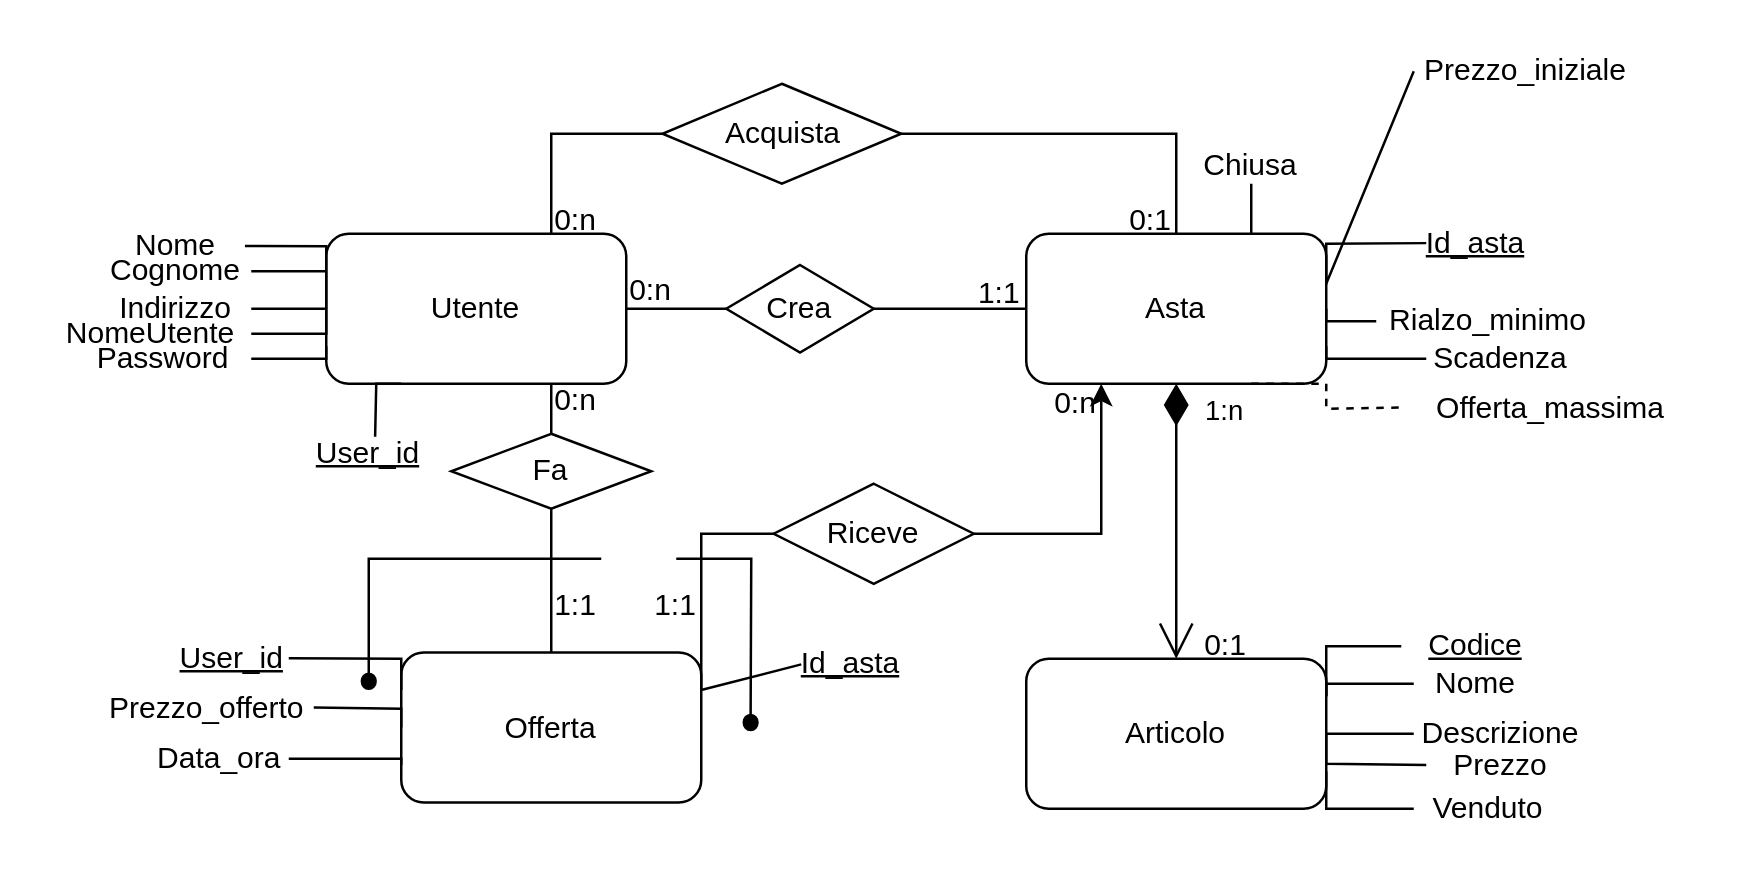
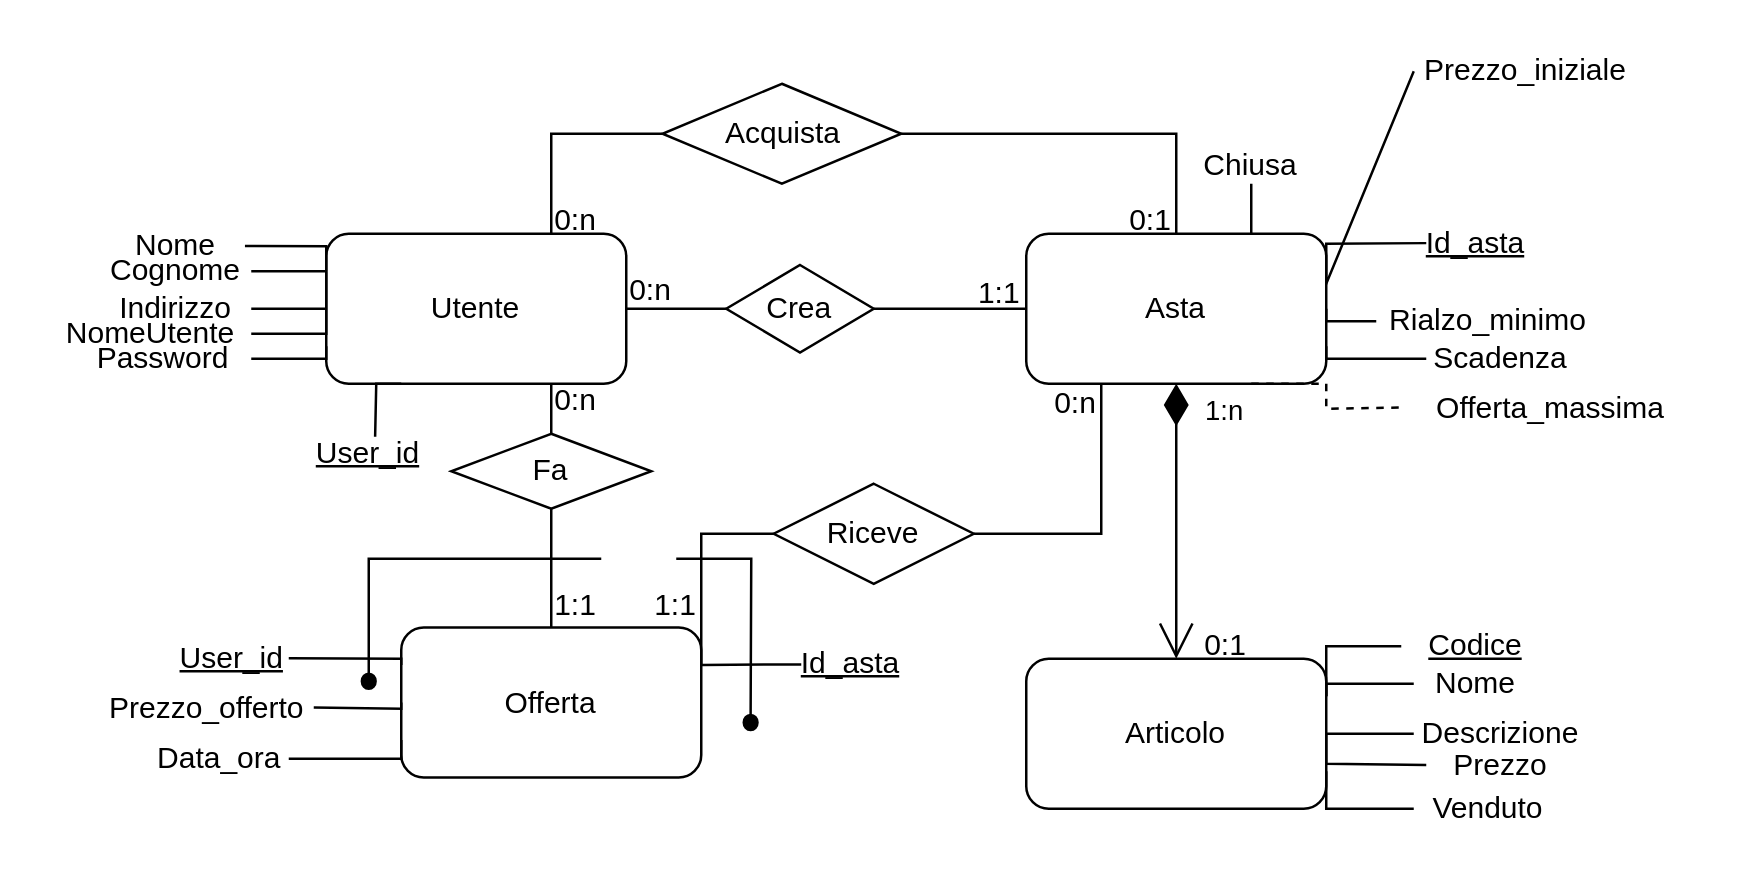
(1101, 402) -> (1101, 394)
(551, 728) -> (551, 703)
